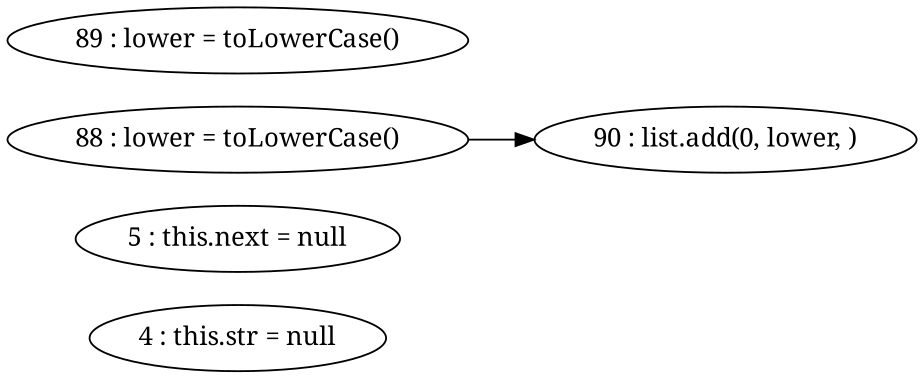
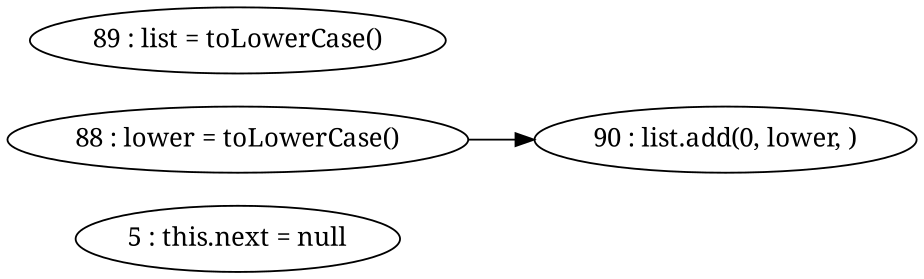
(238, 40) -> (238, 40)
(238, 338) -> none
